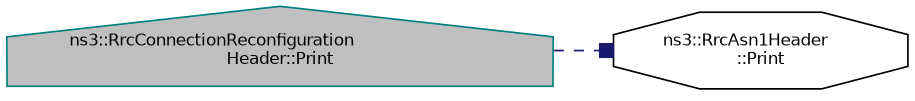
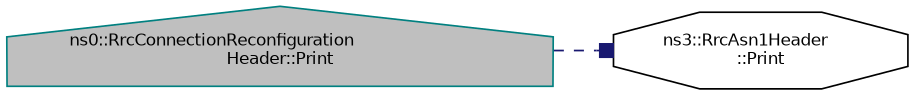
(280, 51) -> (280, 51)
